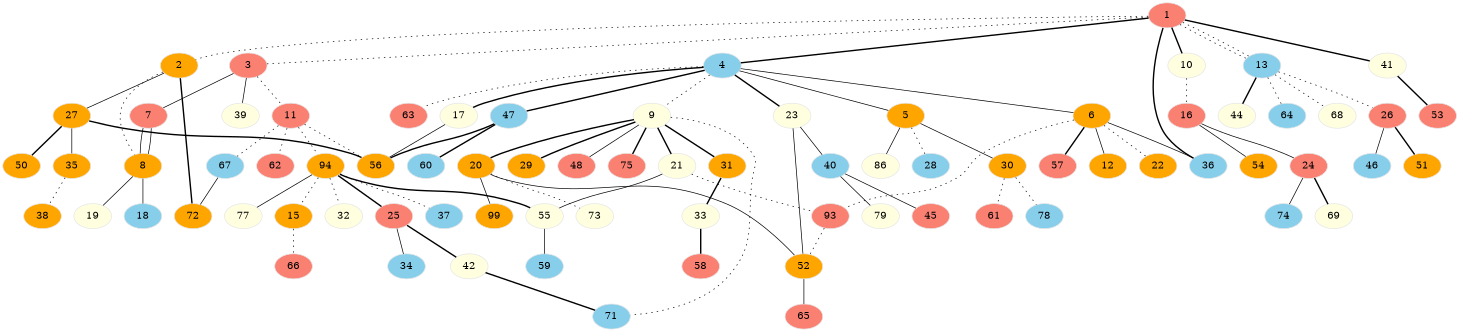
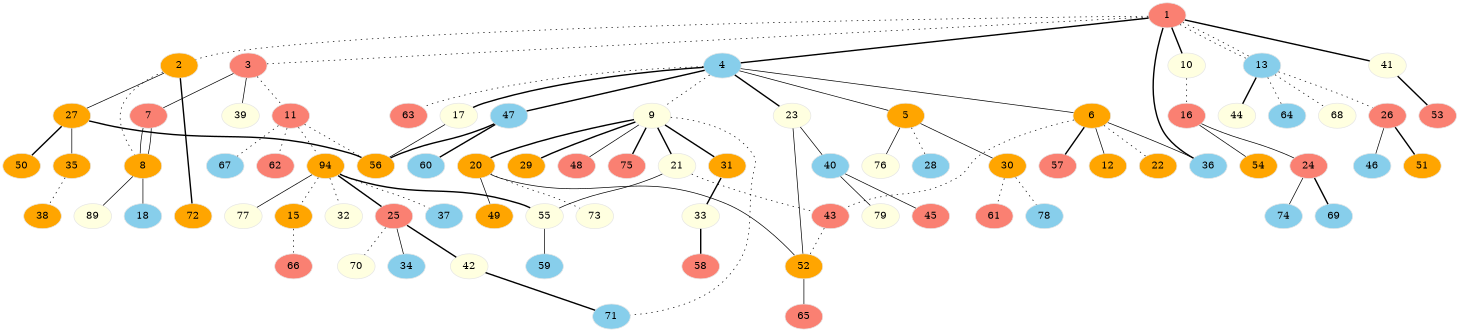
(881, 166) -> (881, 166)
(209, 191) -> none
(93, 216) -> (93, 216)
(494, 216) -> (494, 216)
(830, 216) -> (830, 216)
(1334, 216) -> (1334, 216)
none -> (356, 266)
